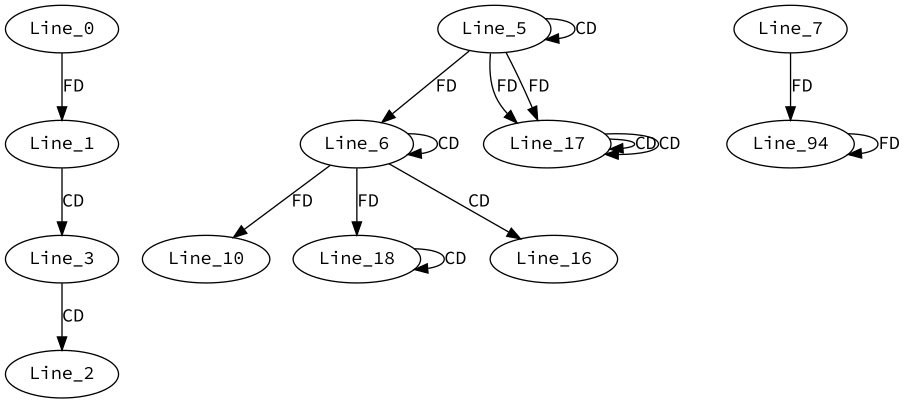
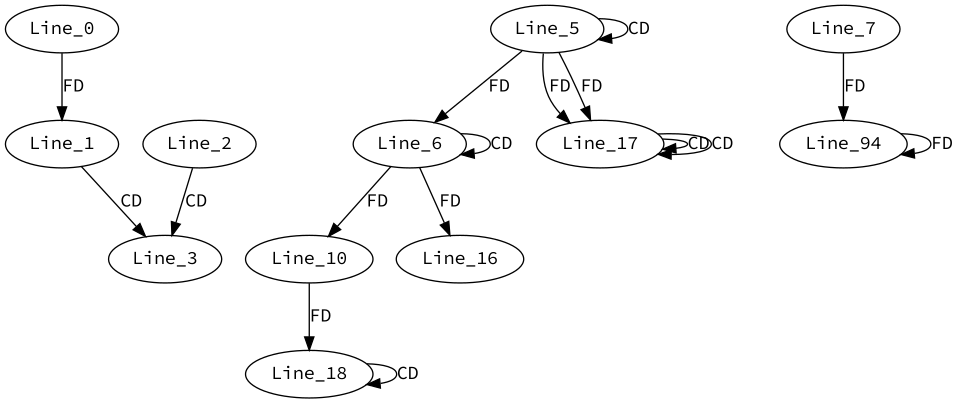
(357, 195) -> (309, 310)
(479, 202) -> (450, 202)
(62, 310) -> (184, 195)
